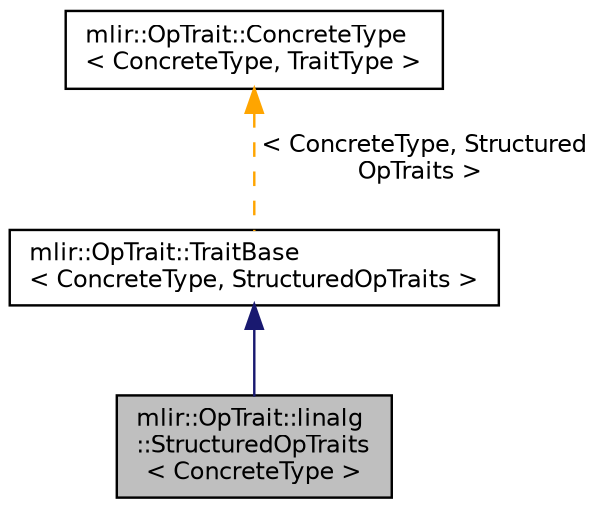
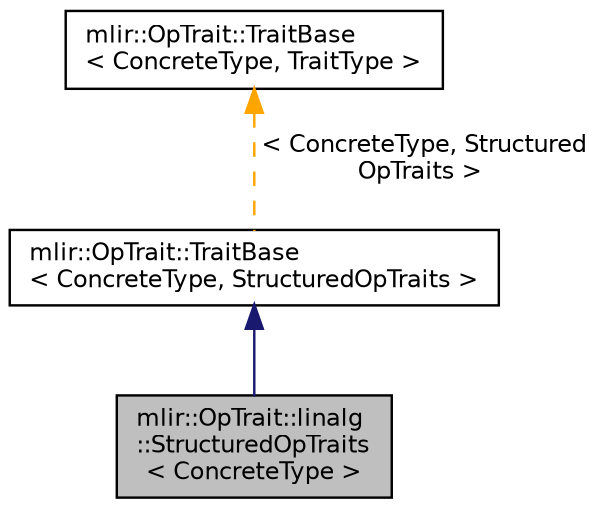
(254, 50) -> (254, 50)
